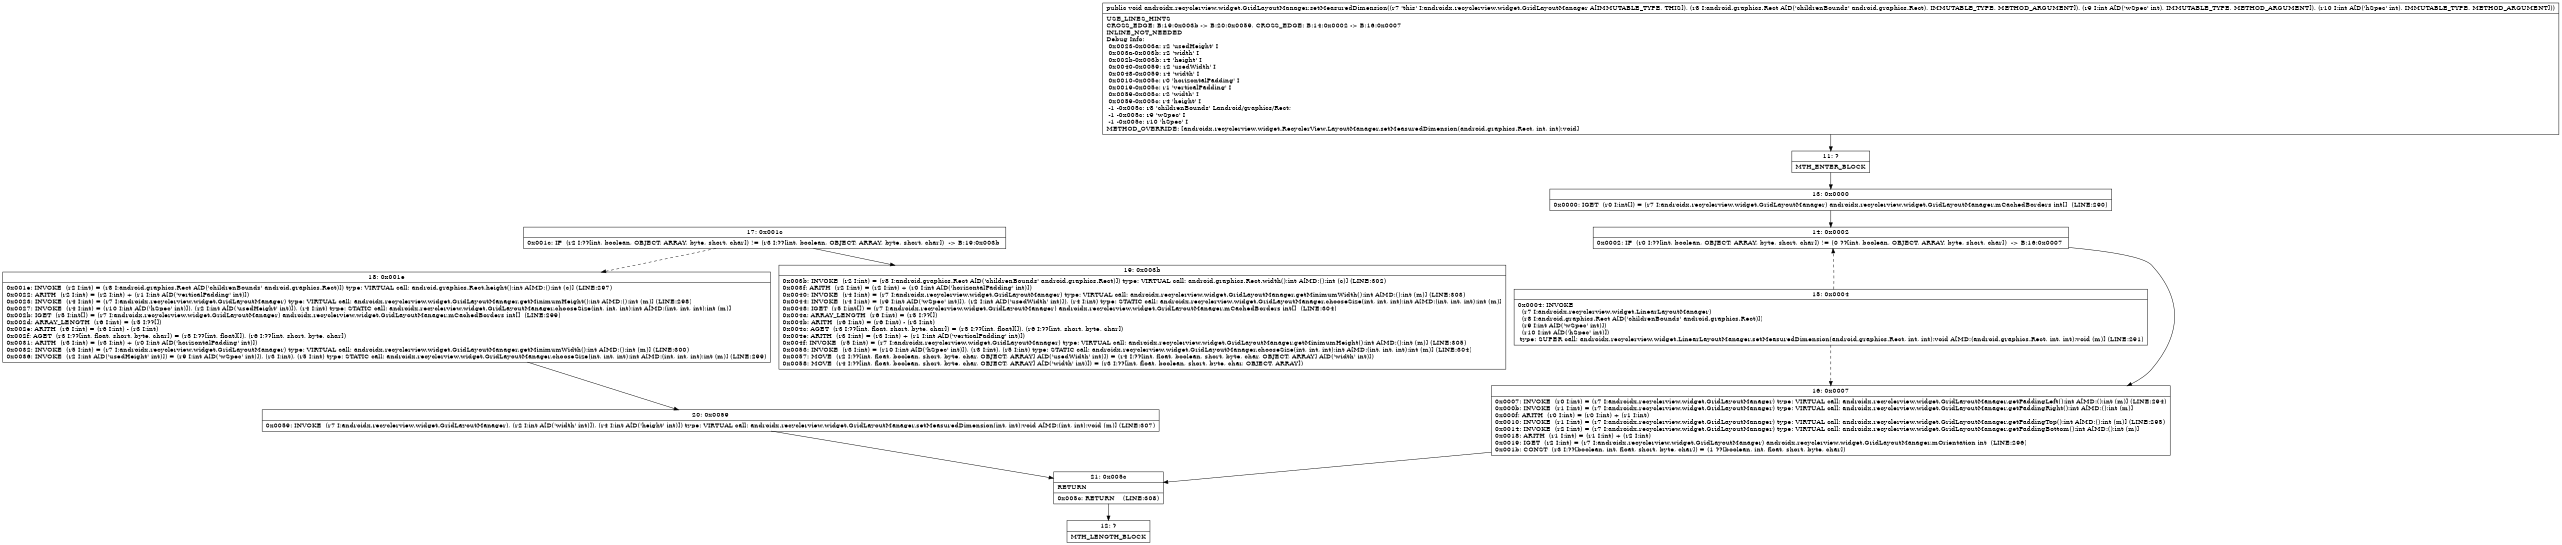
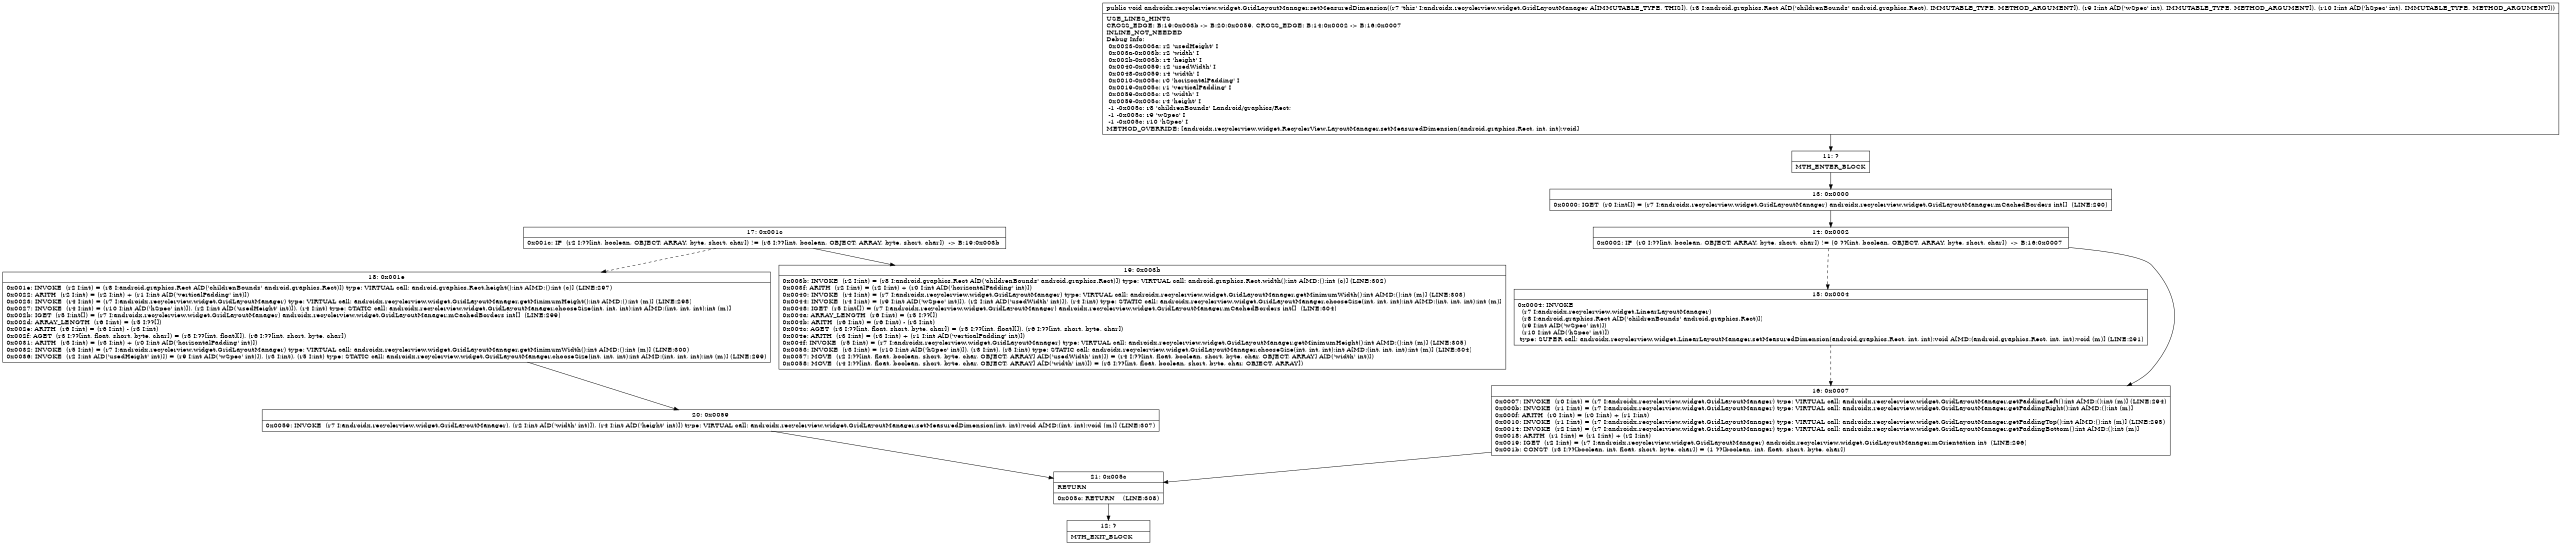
(1834, 271) -> (1828, 266)
(1108, 537) -> (1102, 537)
